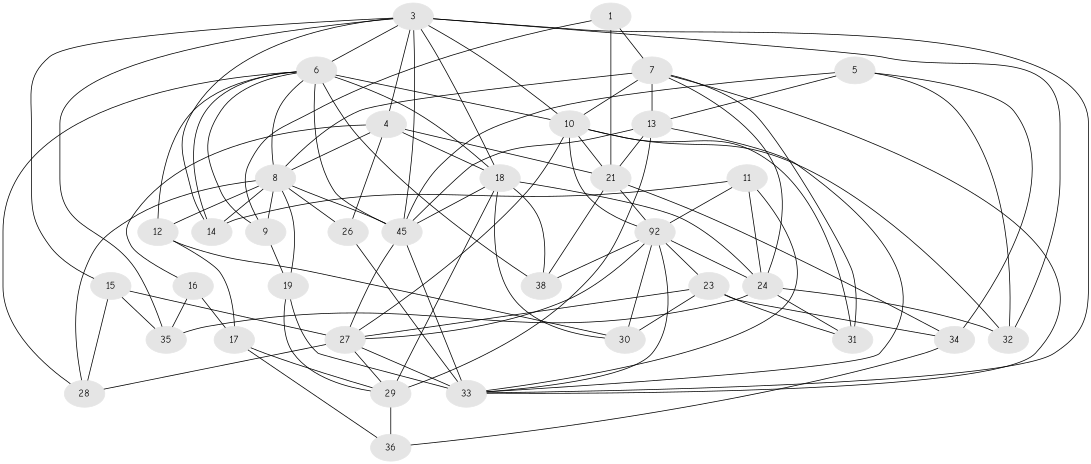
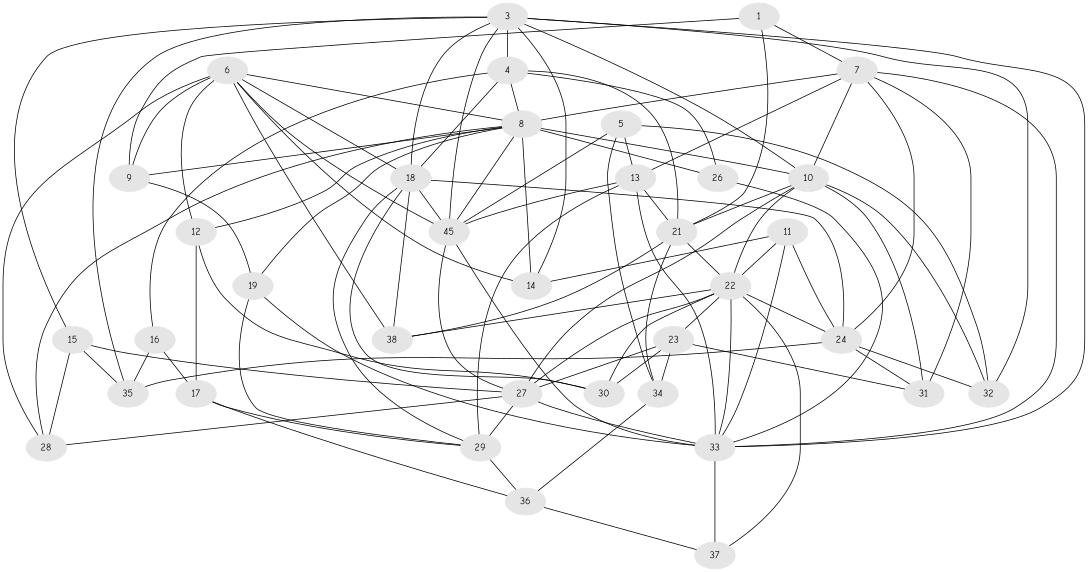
(365, 43) -> none
(454, 100) -> (665, 150)
(655, 232) -> (731, 286)
none -> (715, 555)
